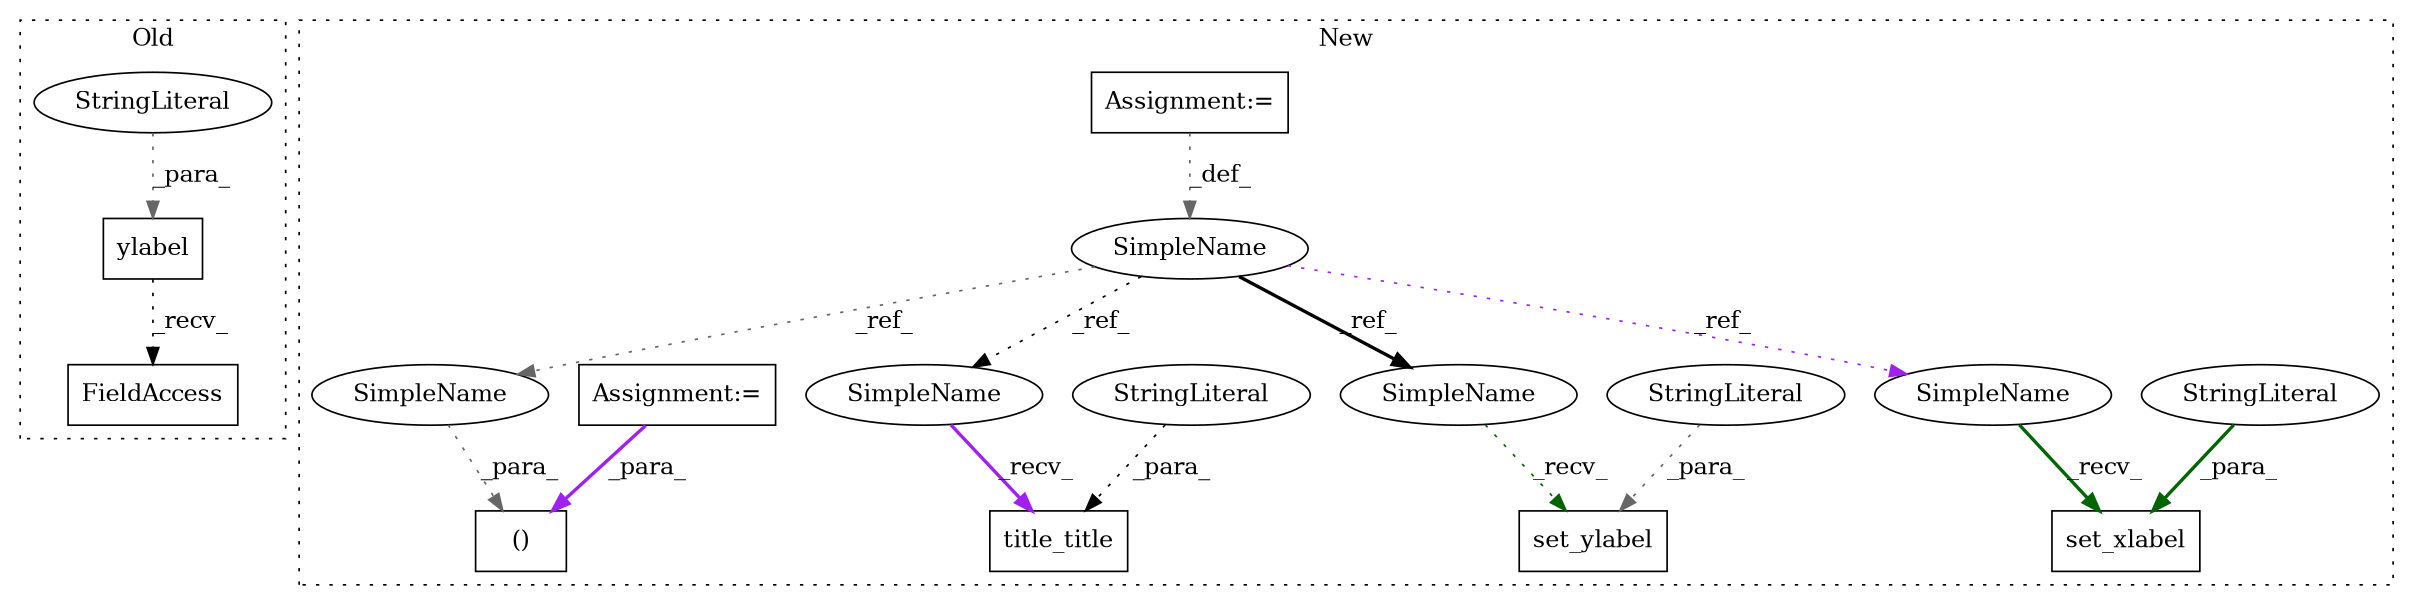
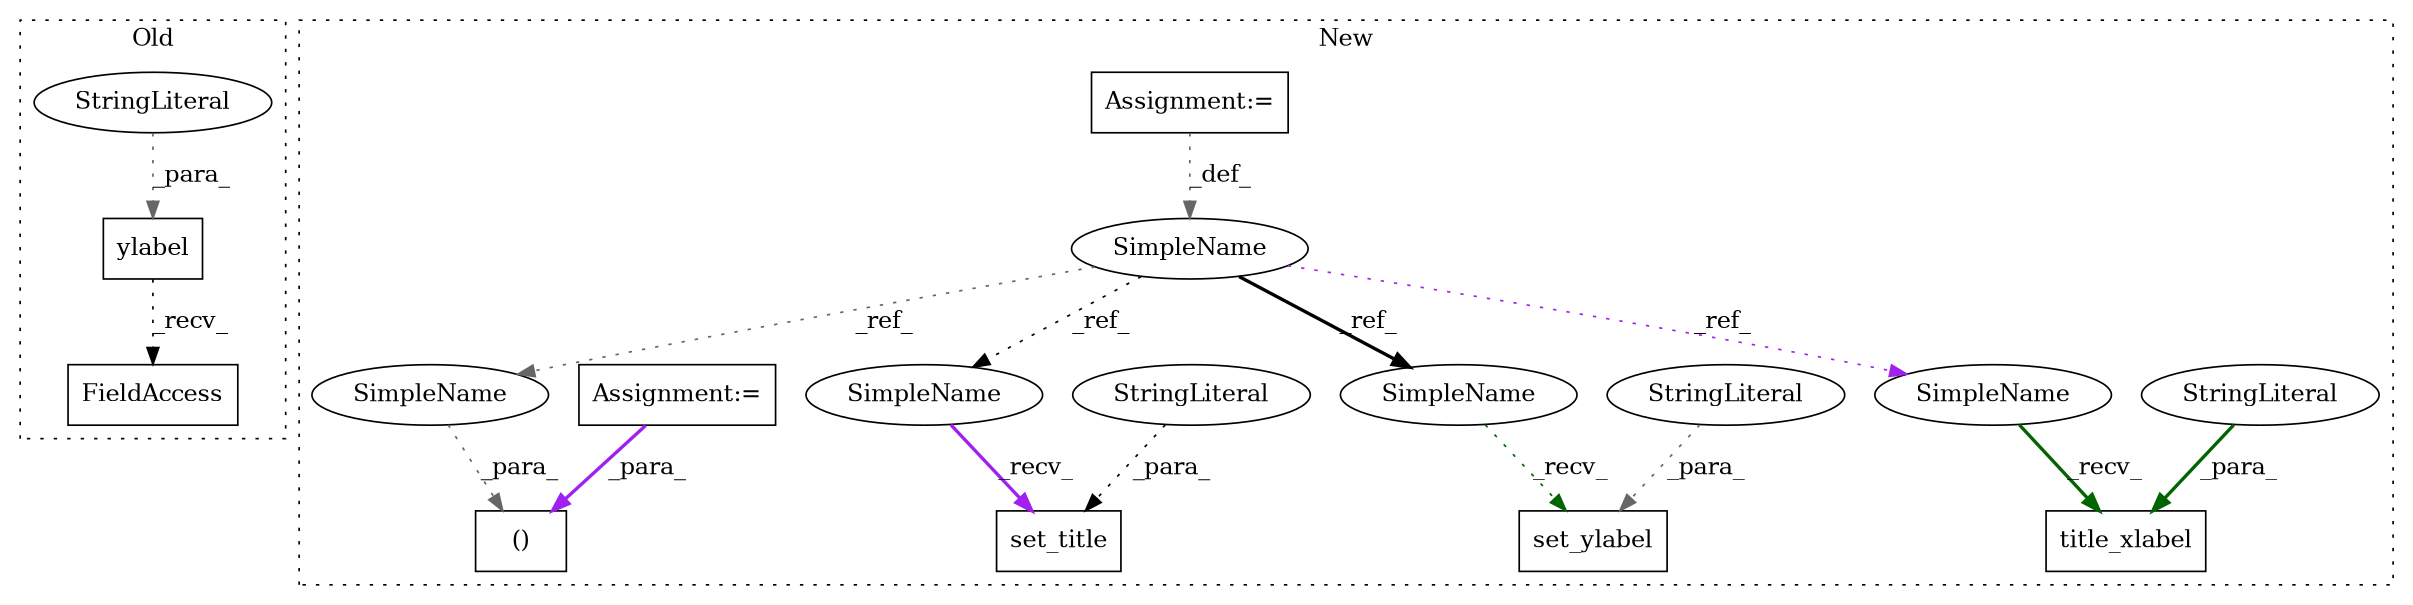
(1059, 541) -> (1059, 541)
(2126, 541) -> (2126, 541)
